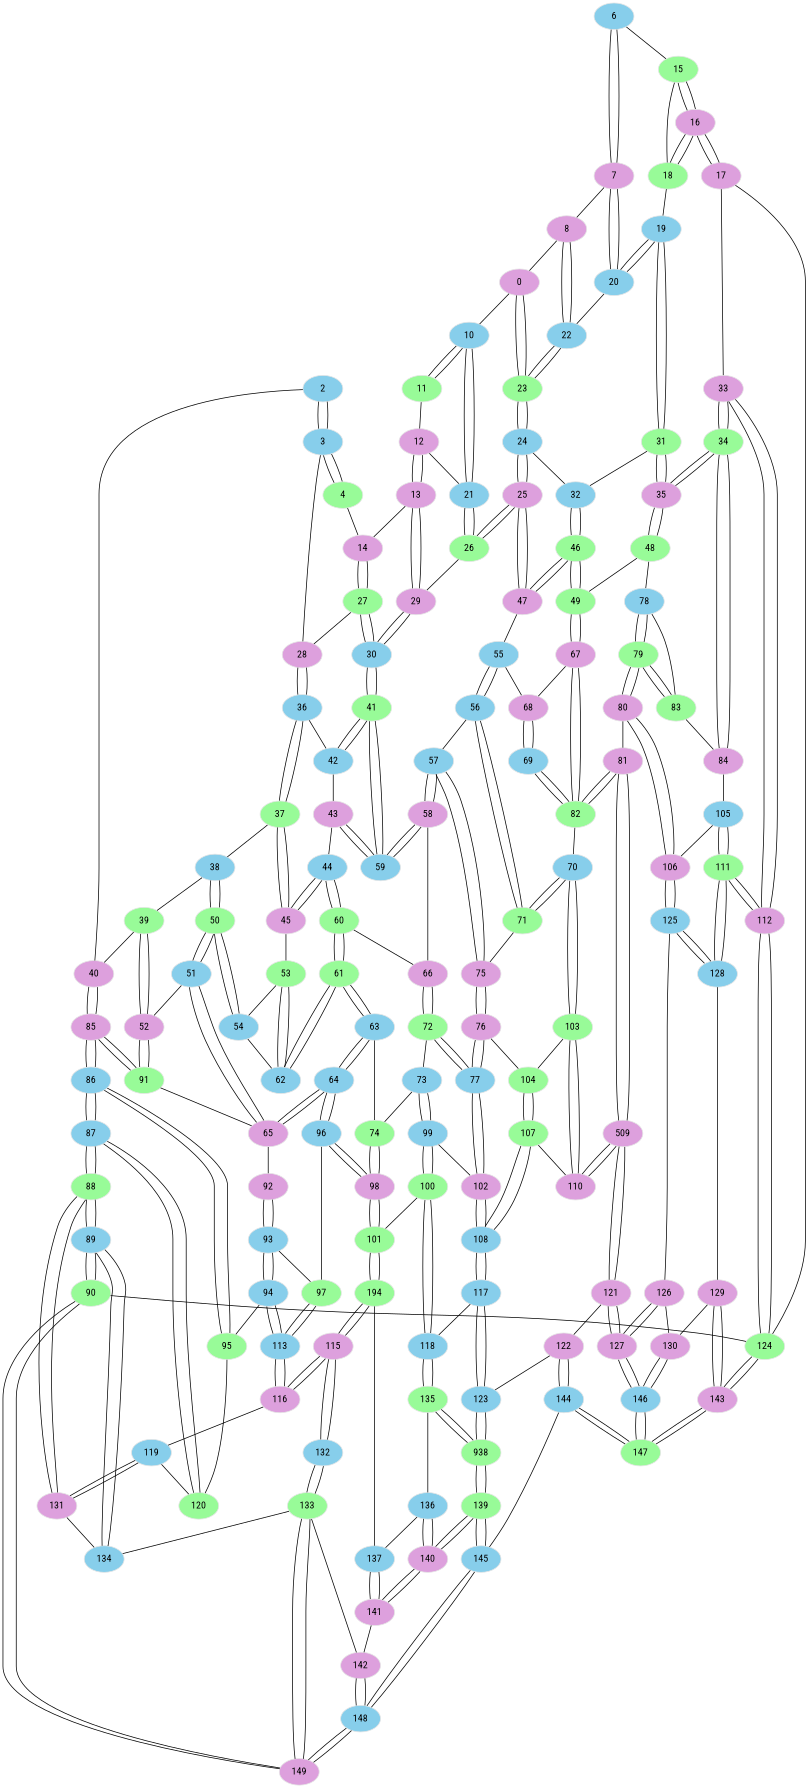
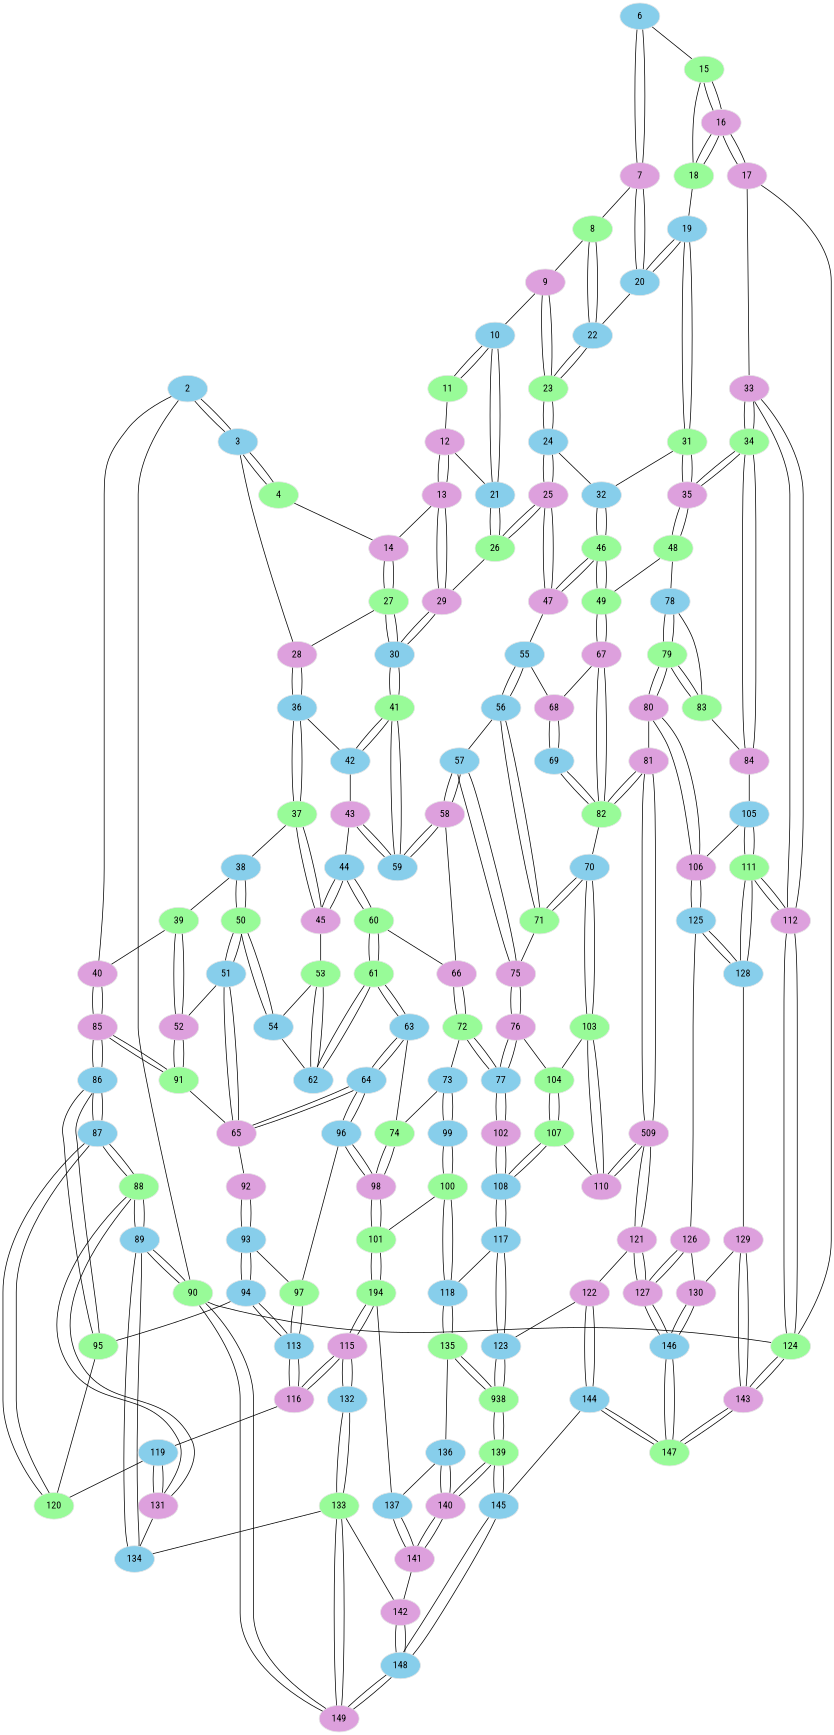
(567, 229) -> (593, 229)
(519, 282) -> (545, 282)
none -> (138, 838)
(454, 1160) -> none
